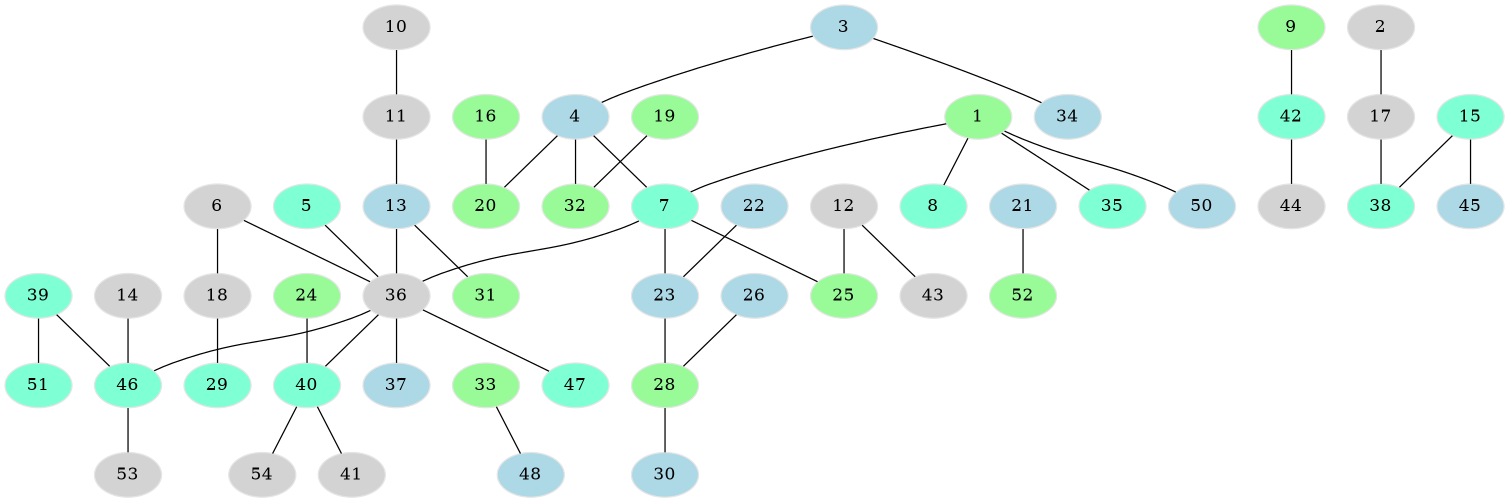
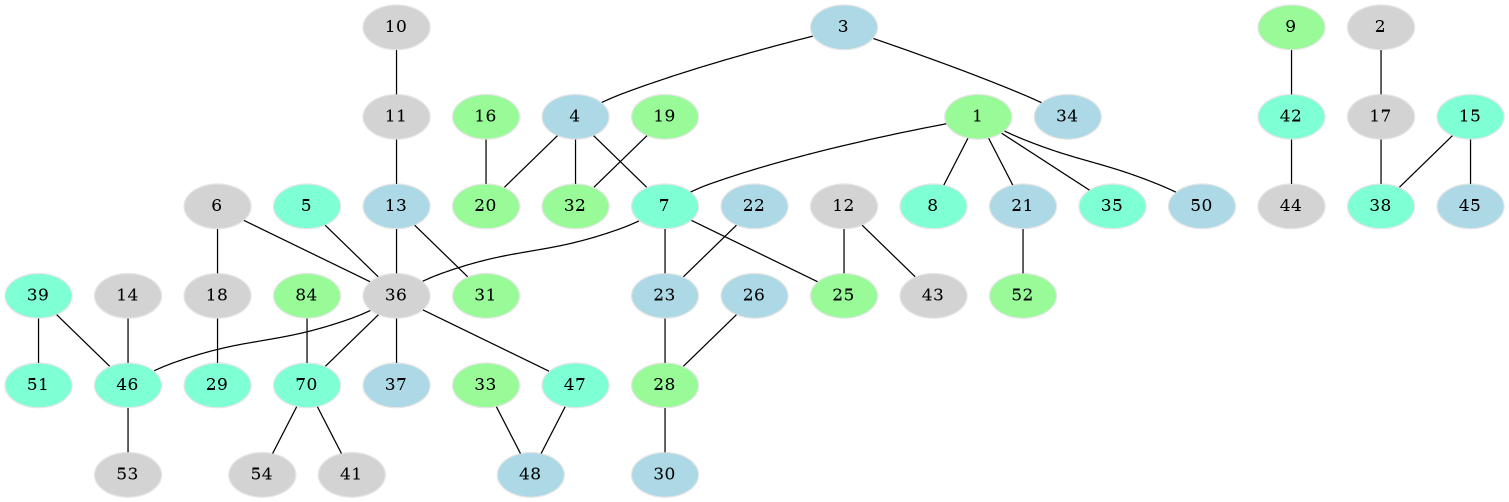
none -> (1001, 162)
(307, 296) -> (307, 296)
(307, 385) -> (307, 385)
none -> (553, 430)
